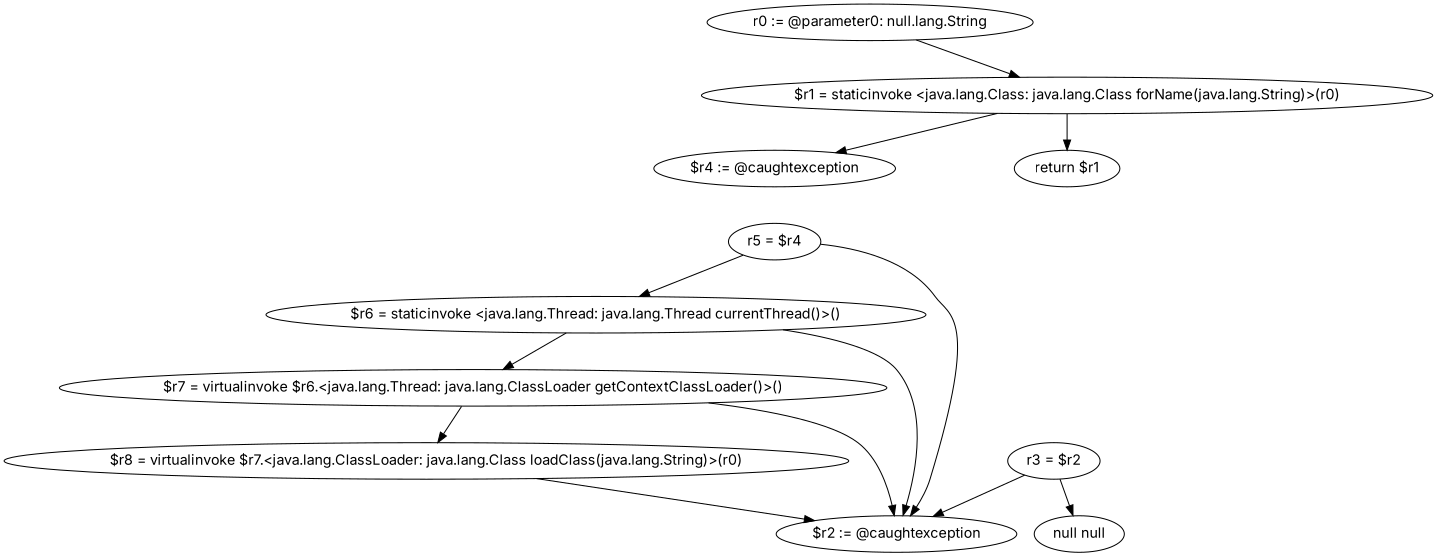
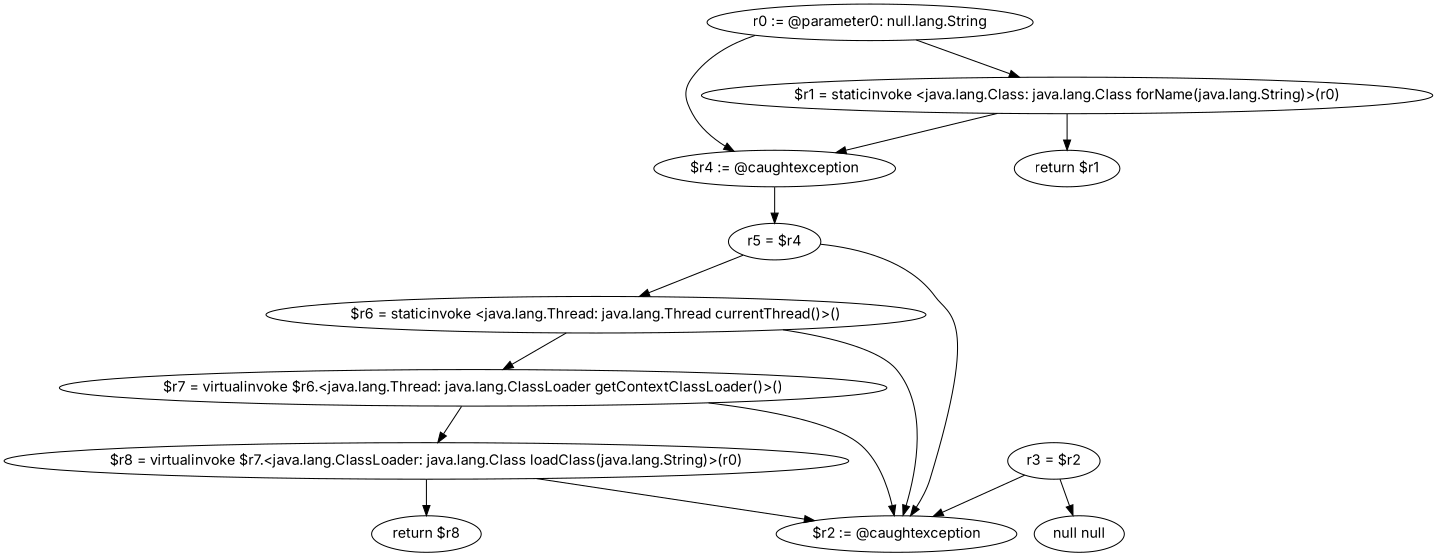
none -> (690, 81)
none -> (775, 200)
none -> (426, 534)
